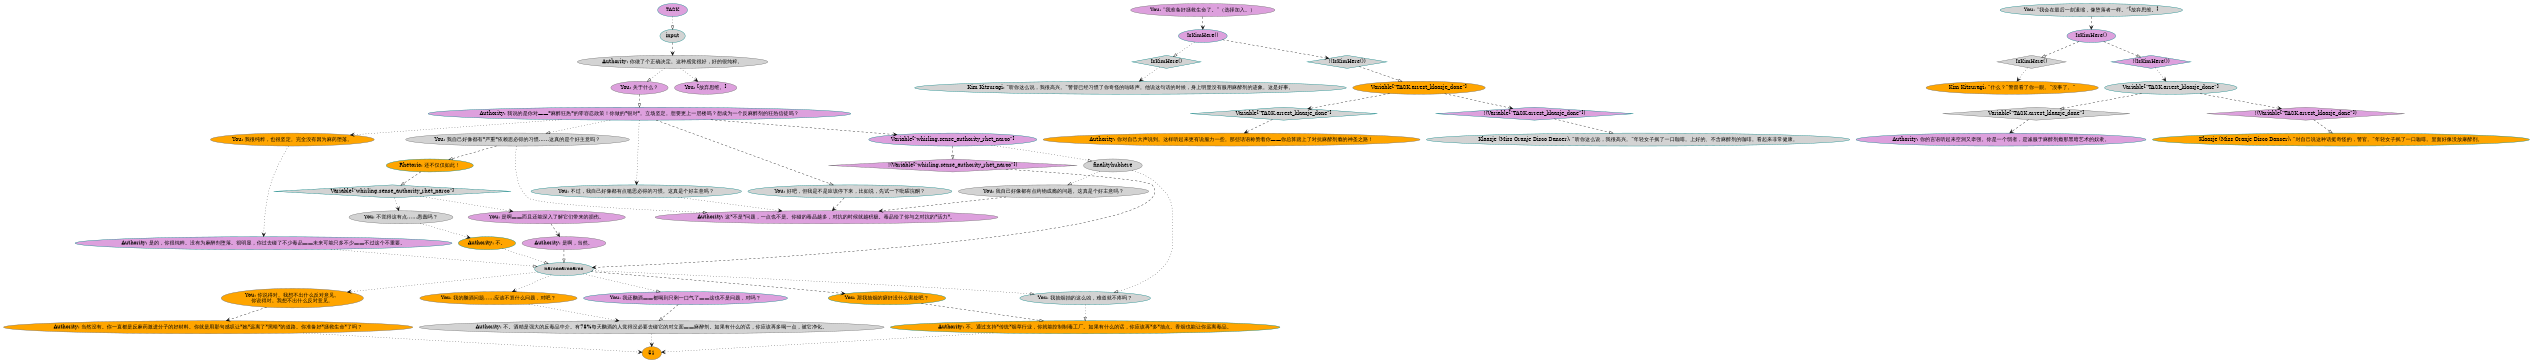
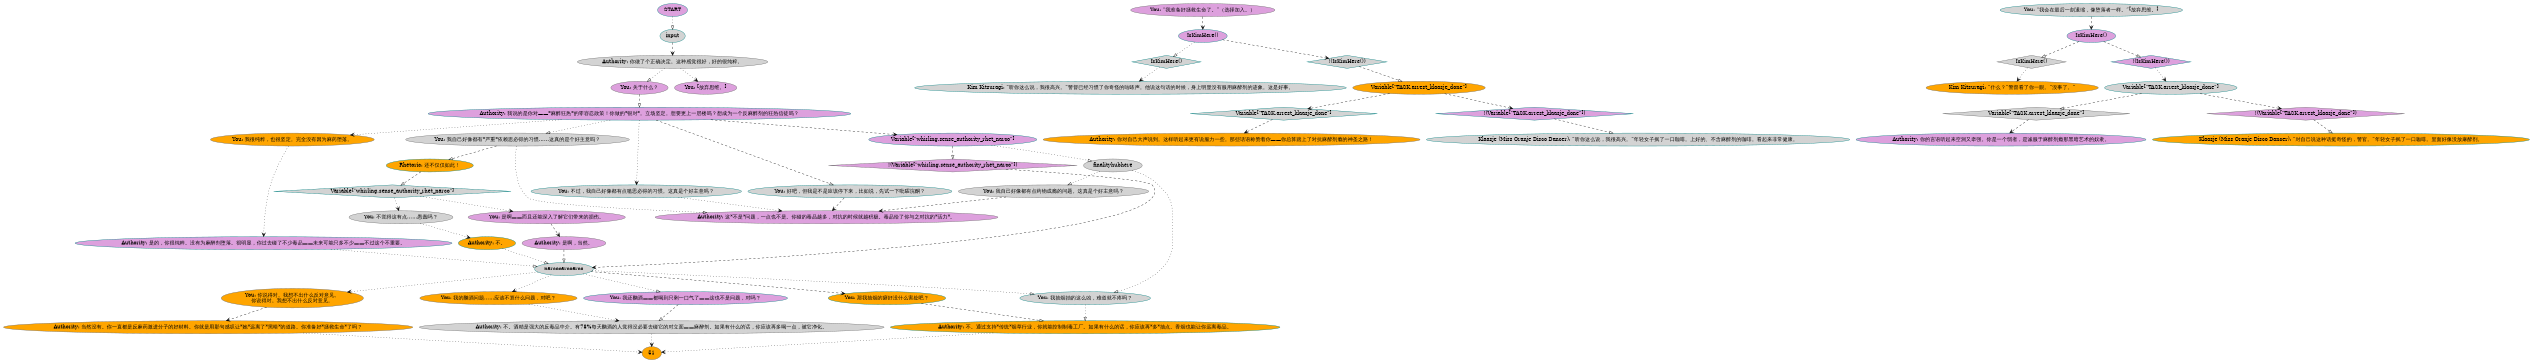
(673, 10) -> (673, 10)
